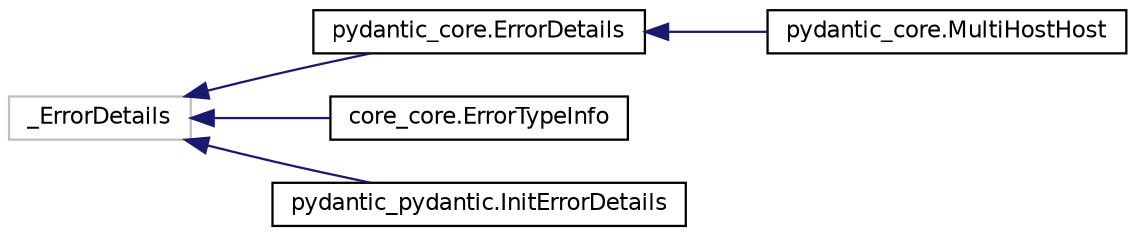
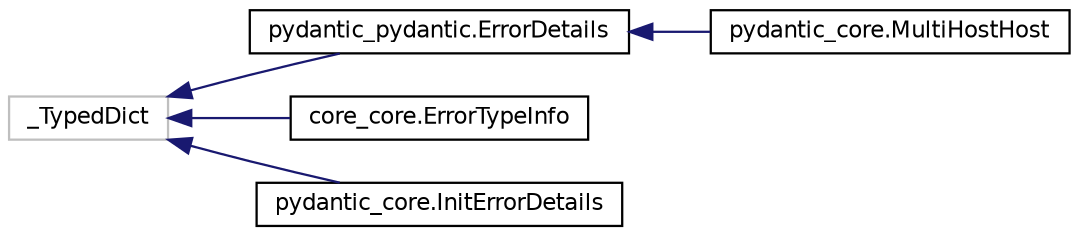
(479, 32) -> (439, 32)
(100, 118) -> (89, 118)
(479, 204) -> (439, 204)
